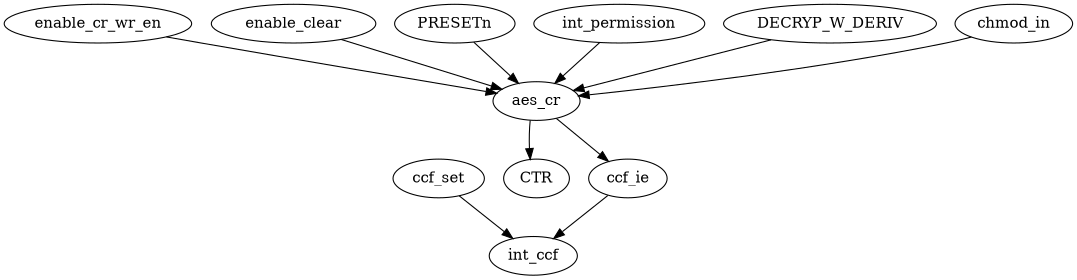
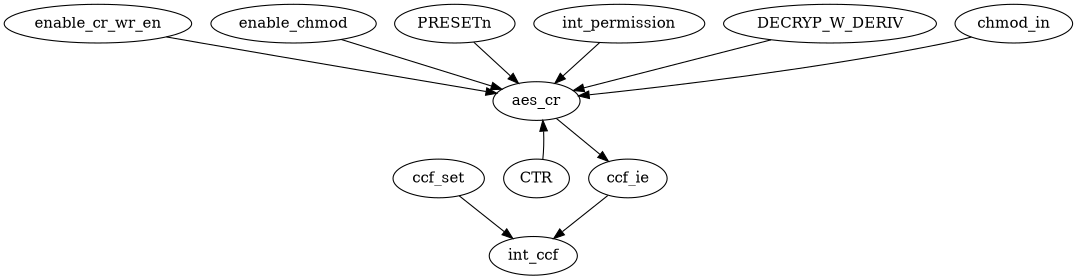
(294, 24) -> (294, 24)
(529, 134) -> (544, 145)
